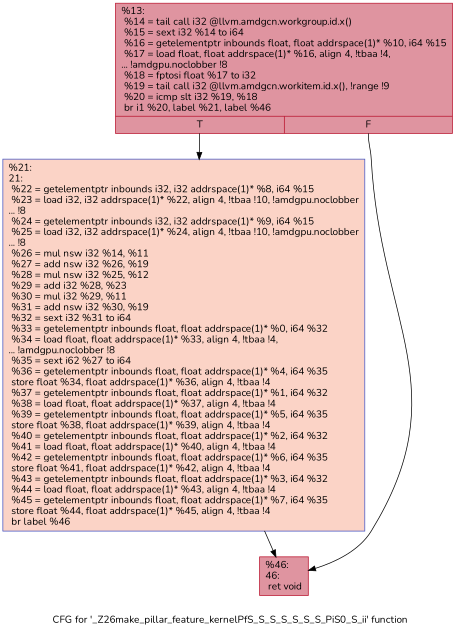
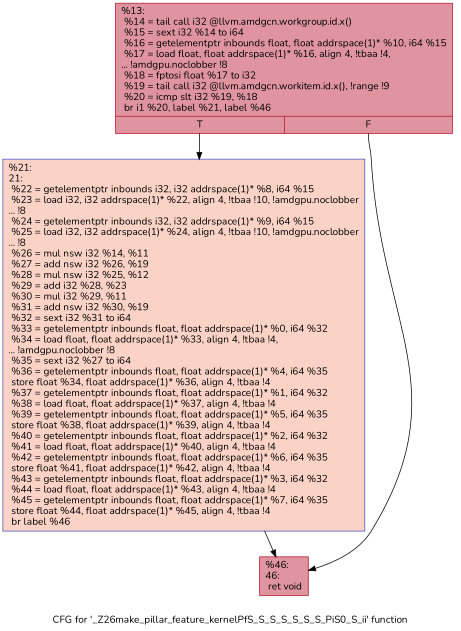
(70, 361) -> (70, 361)
